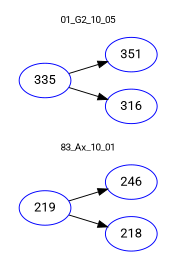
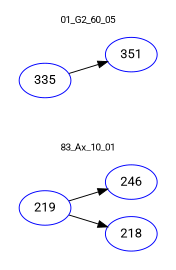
(88, 21) -> (88, 21)
(131, 106) -> none
